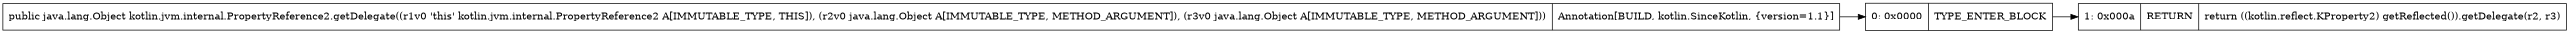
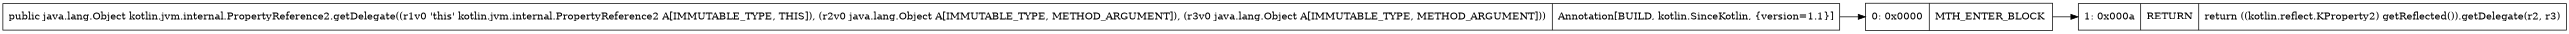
(1991, 16) -> (1990, 16)
